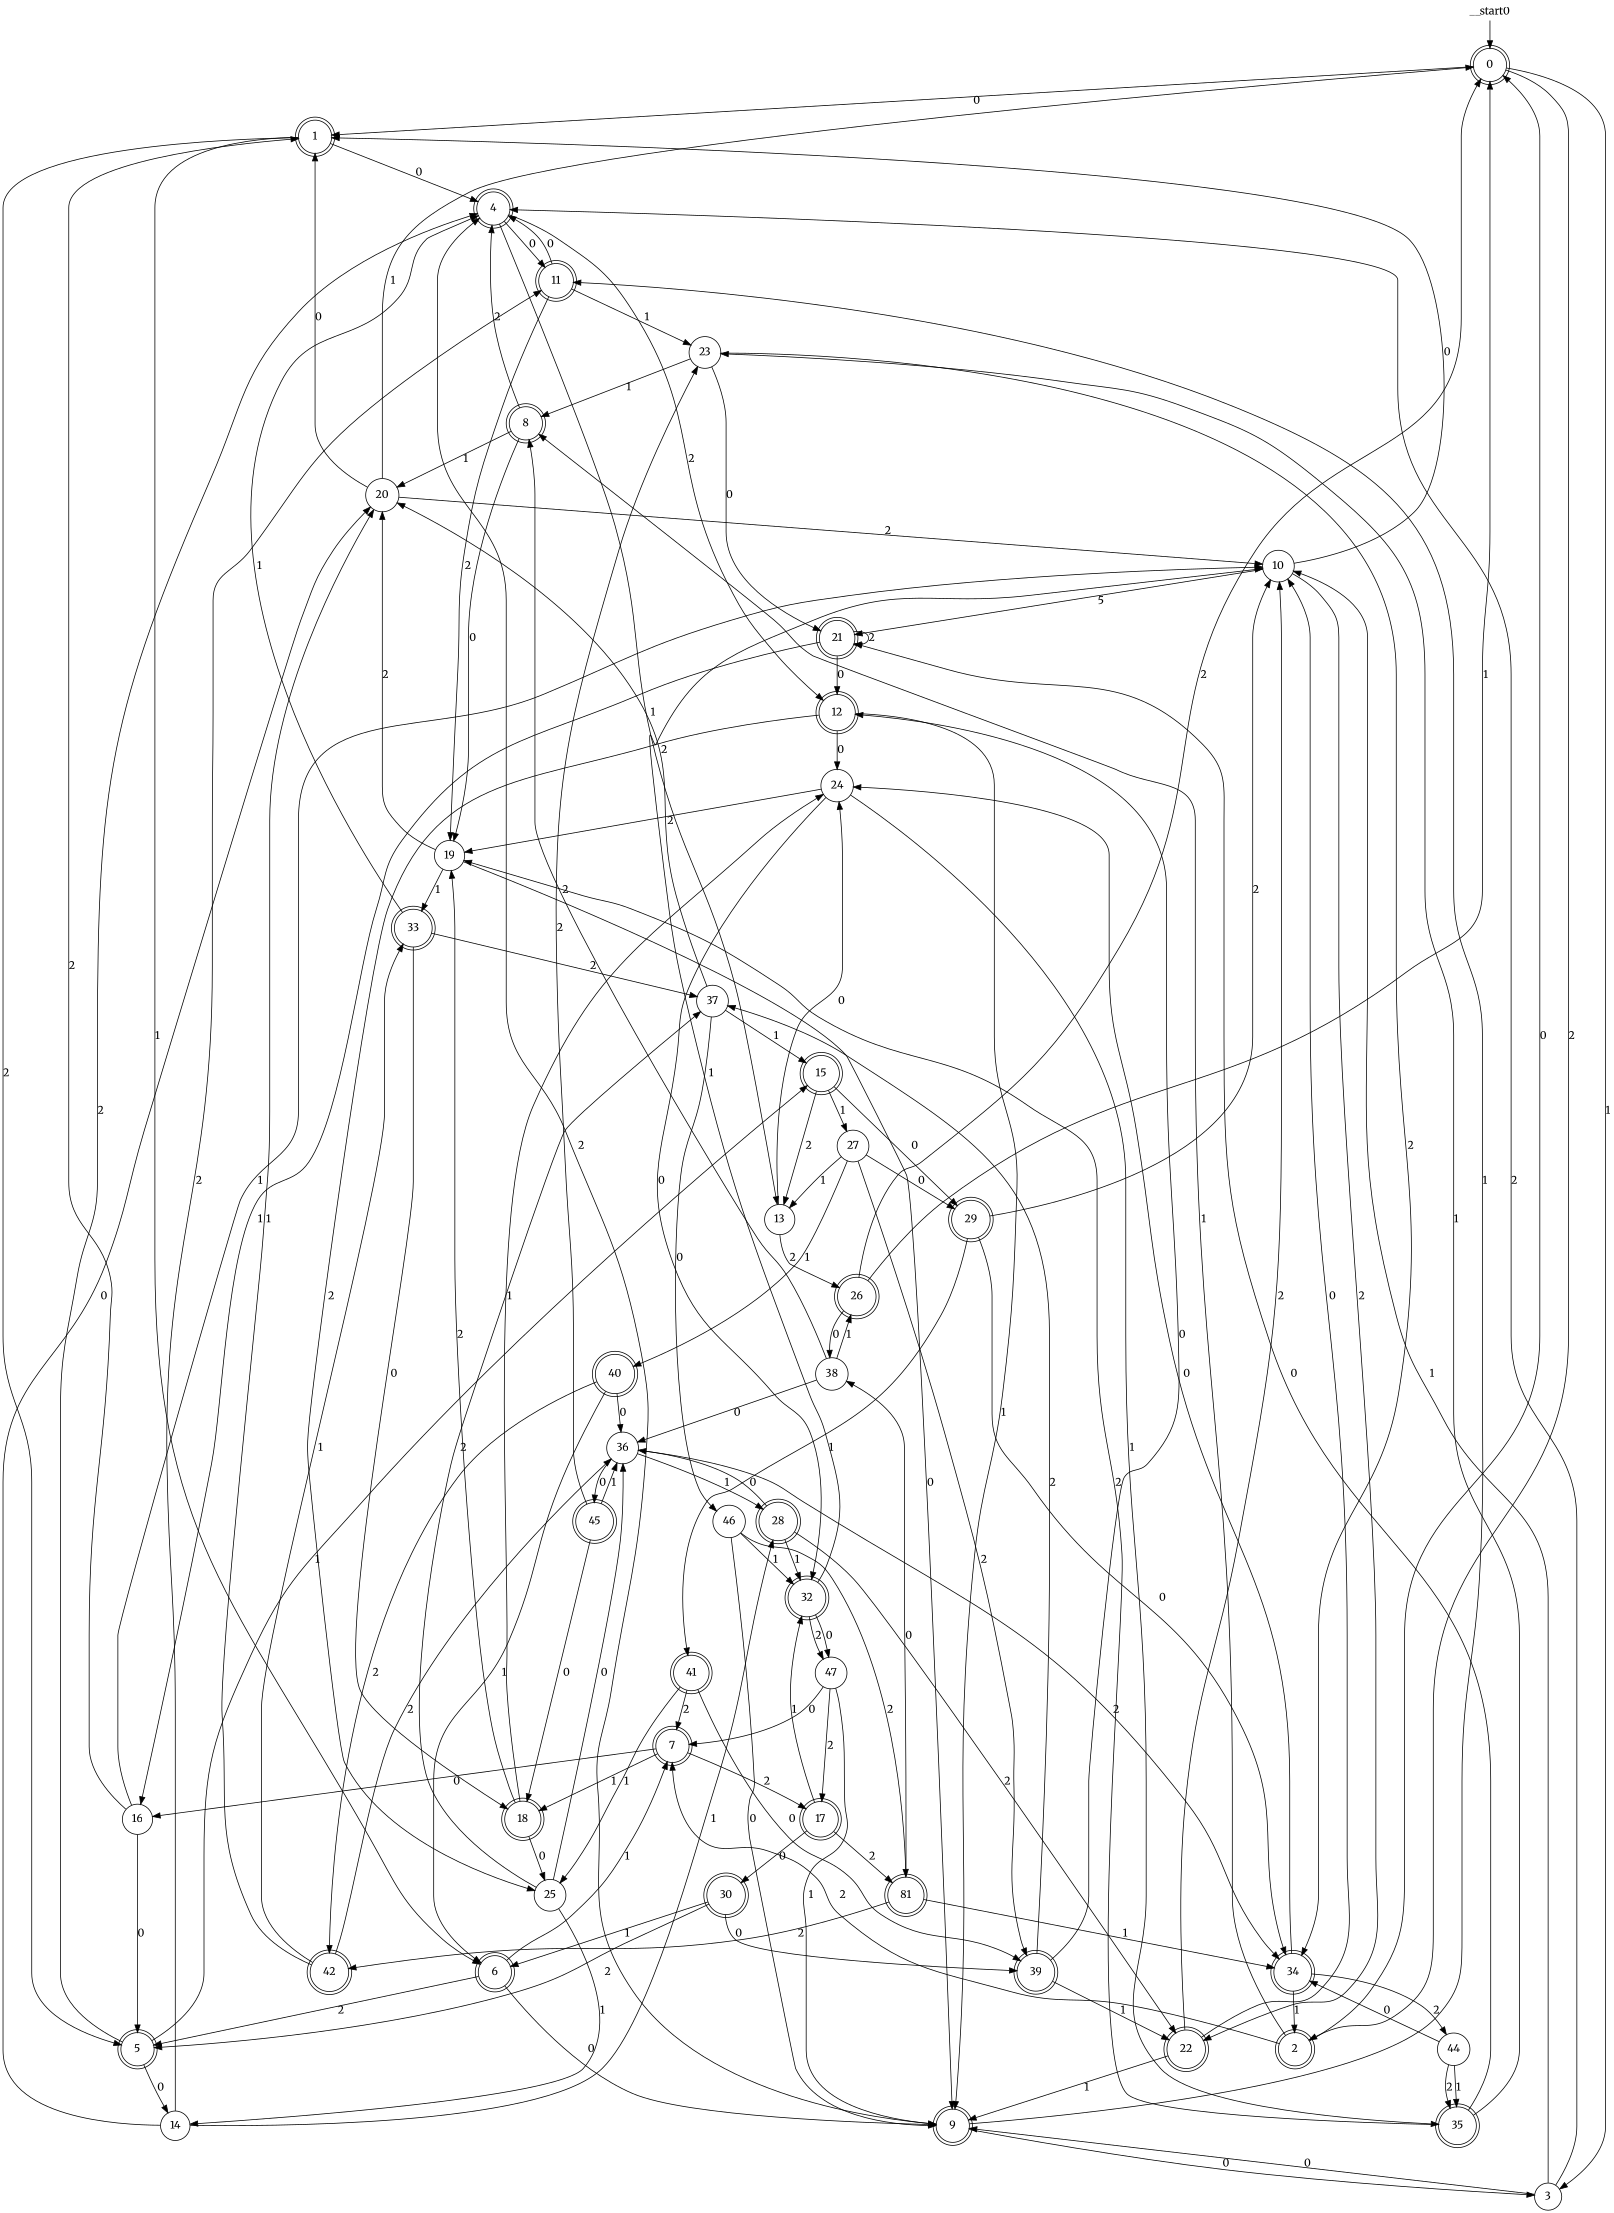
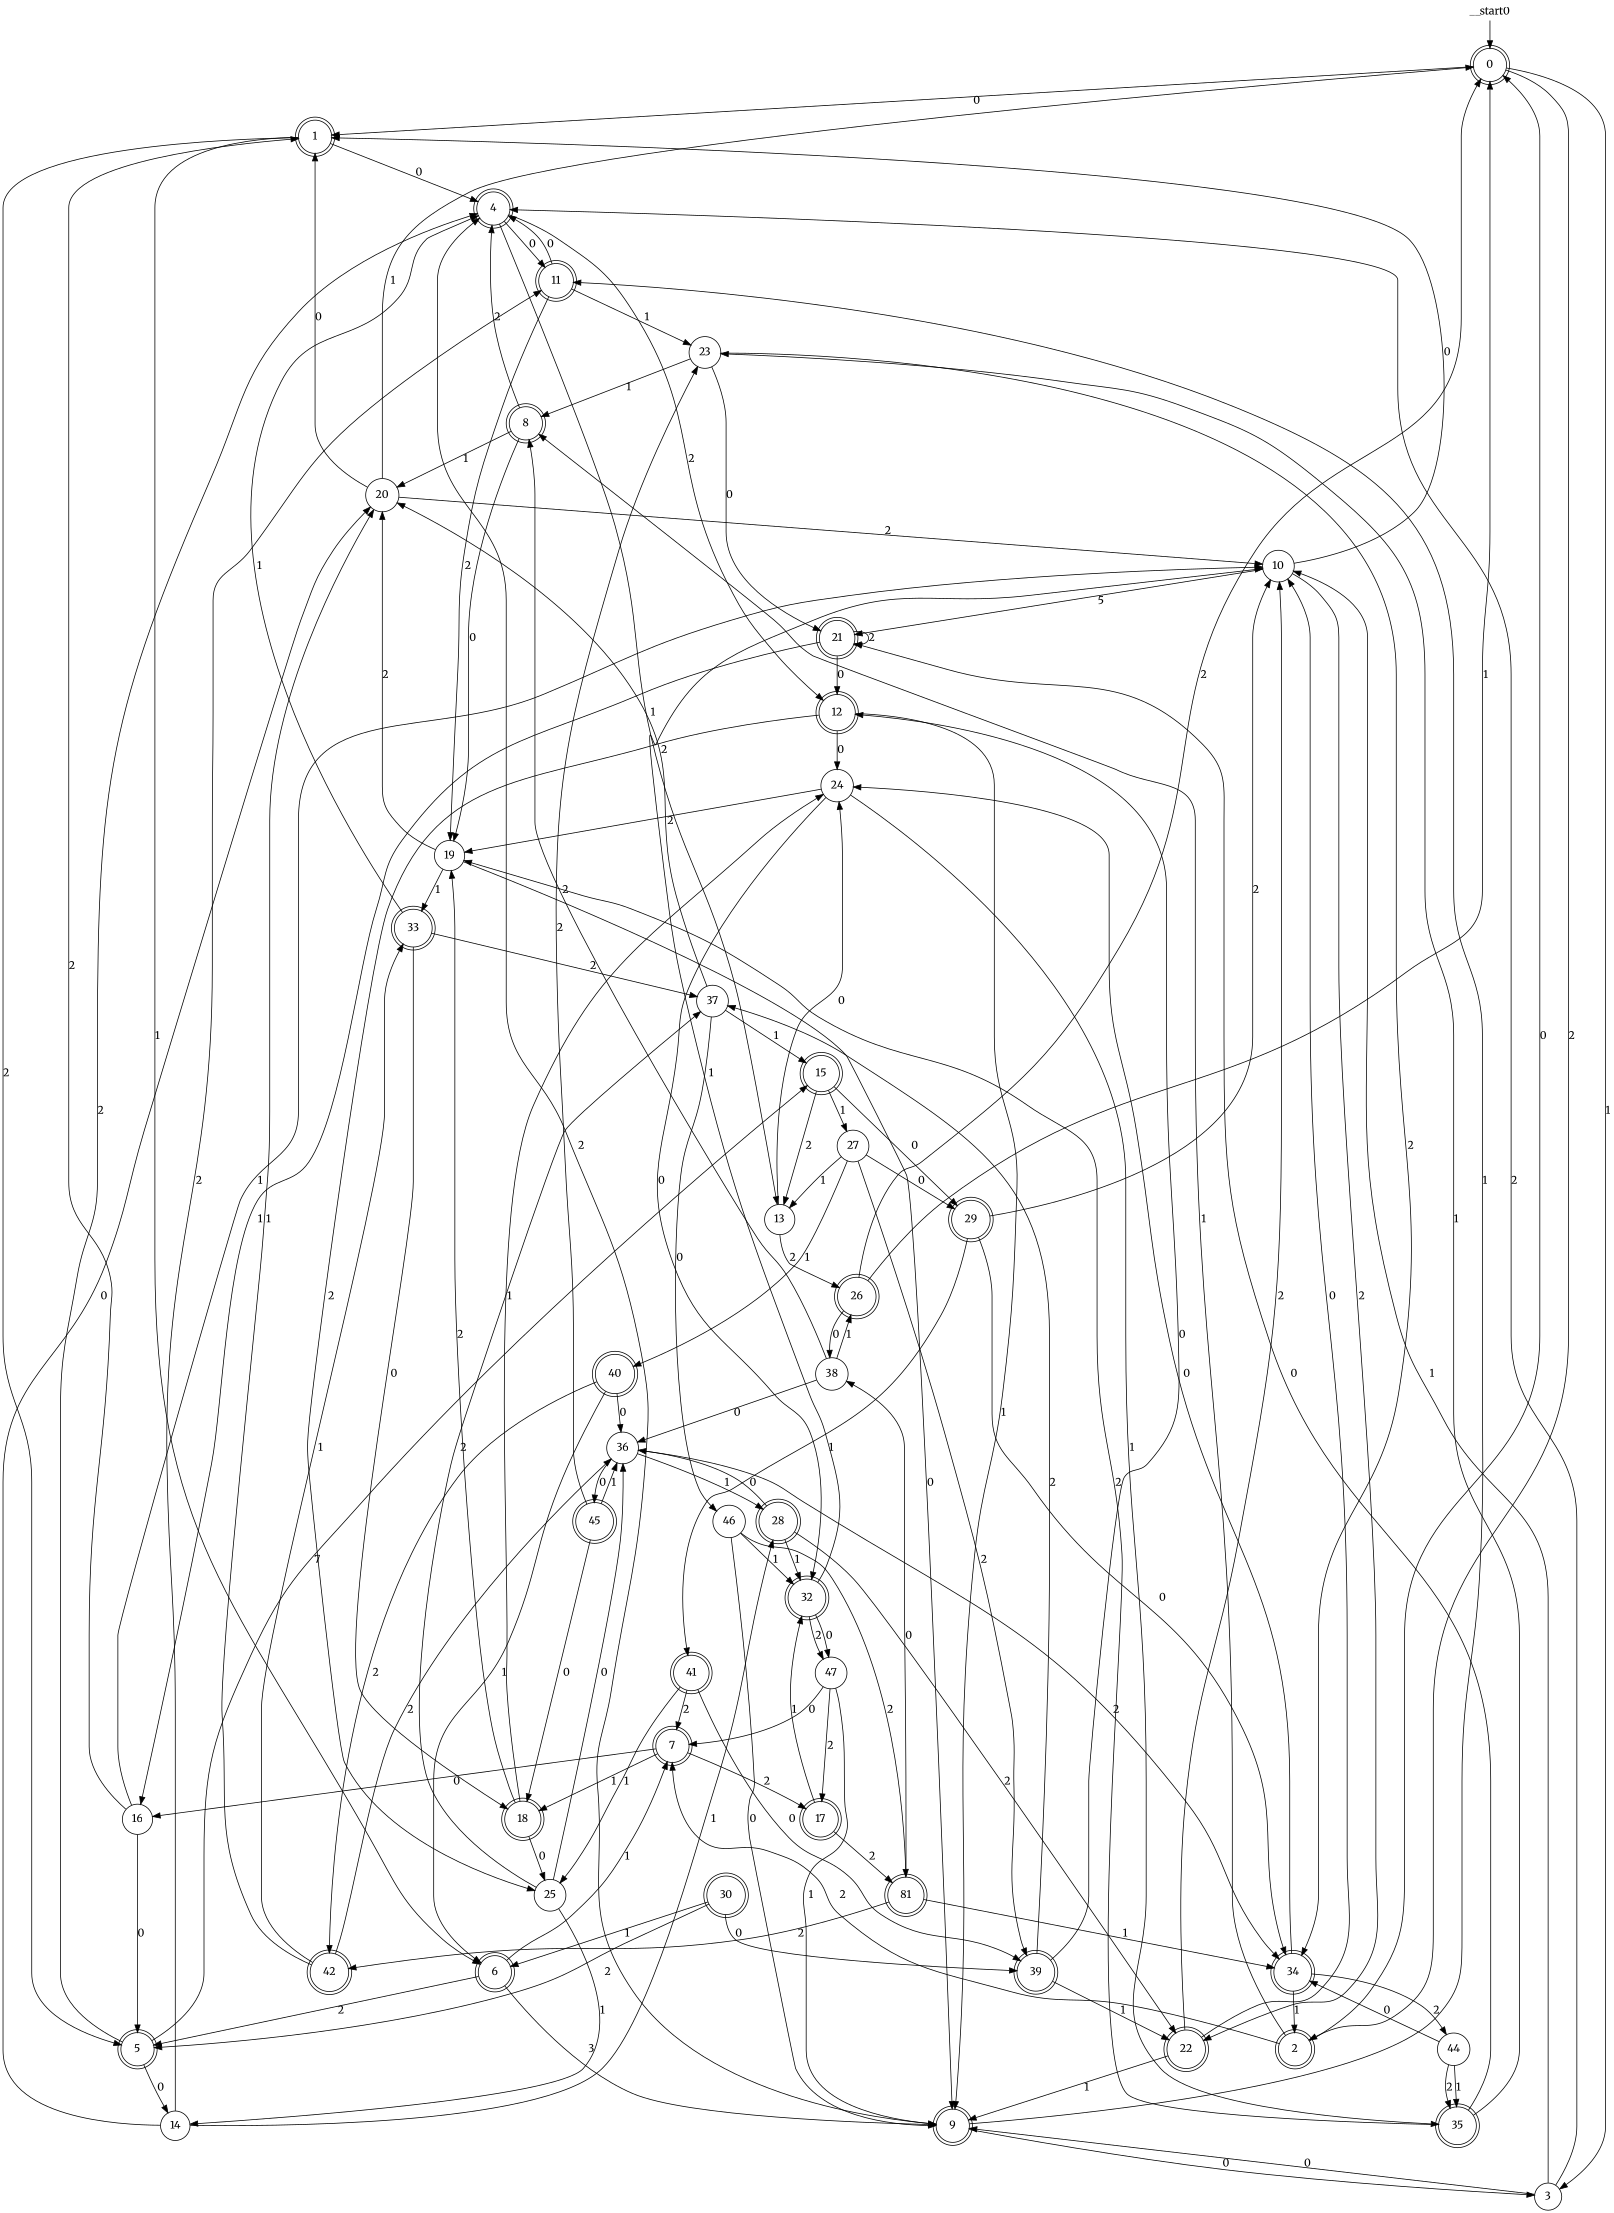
(318, 1560) -> (318, 1560)
(781, 1851) -> none
(592, 2049) -> (592, 2049)
